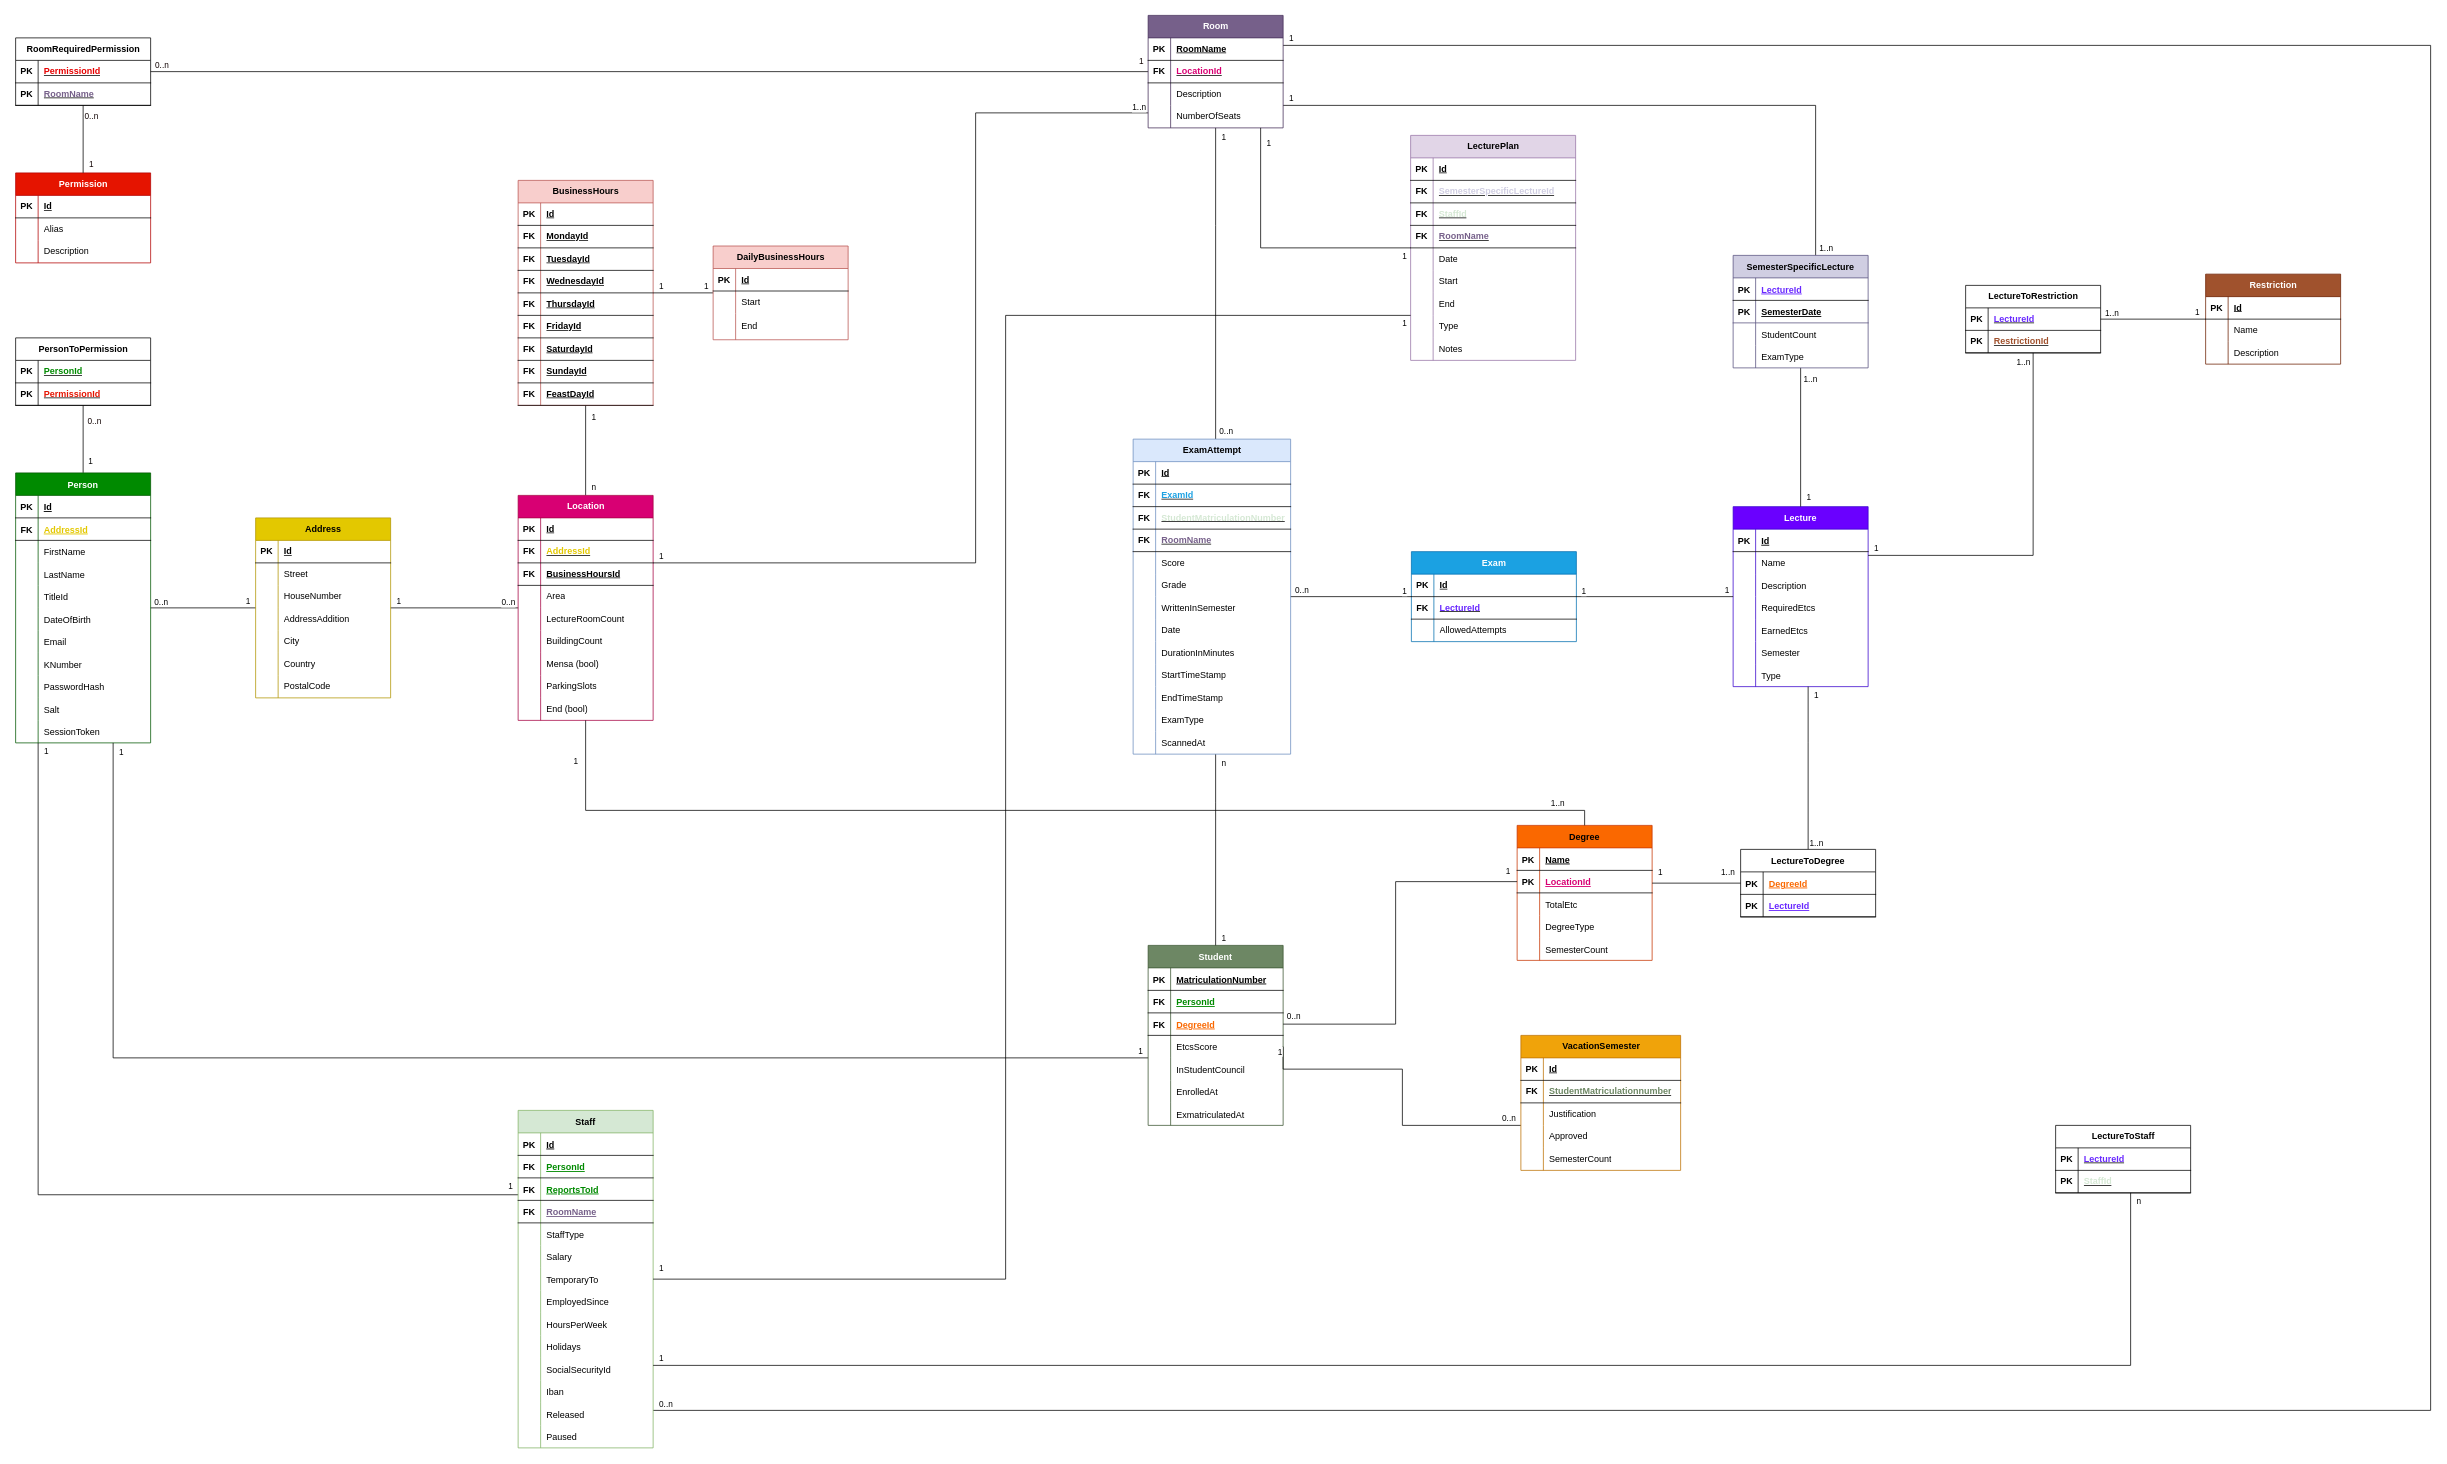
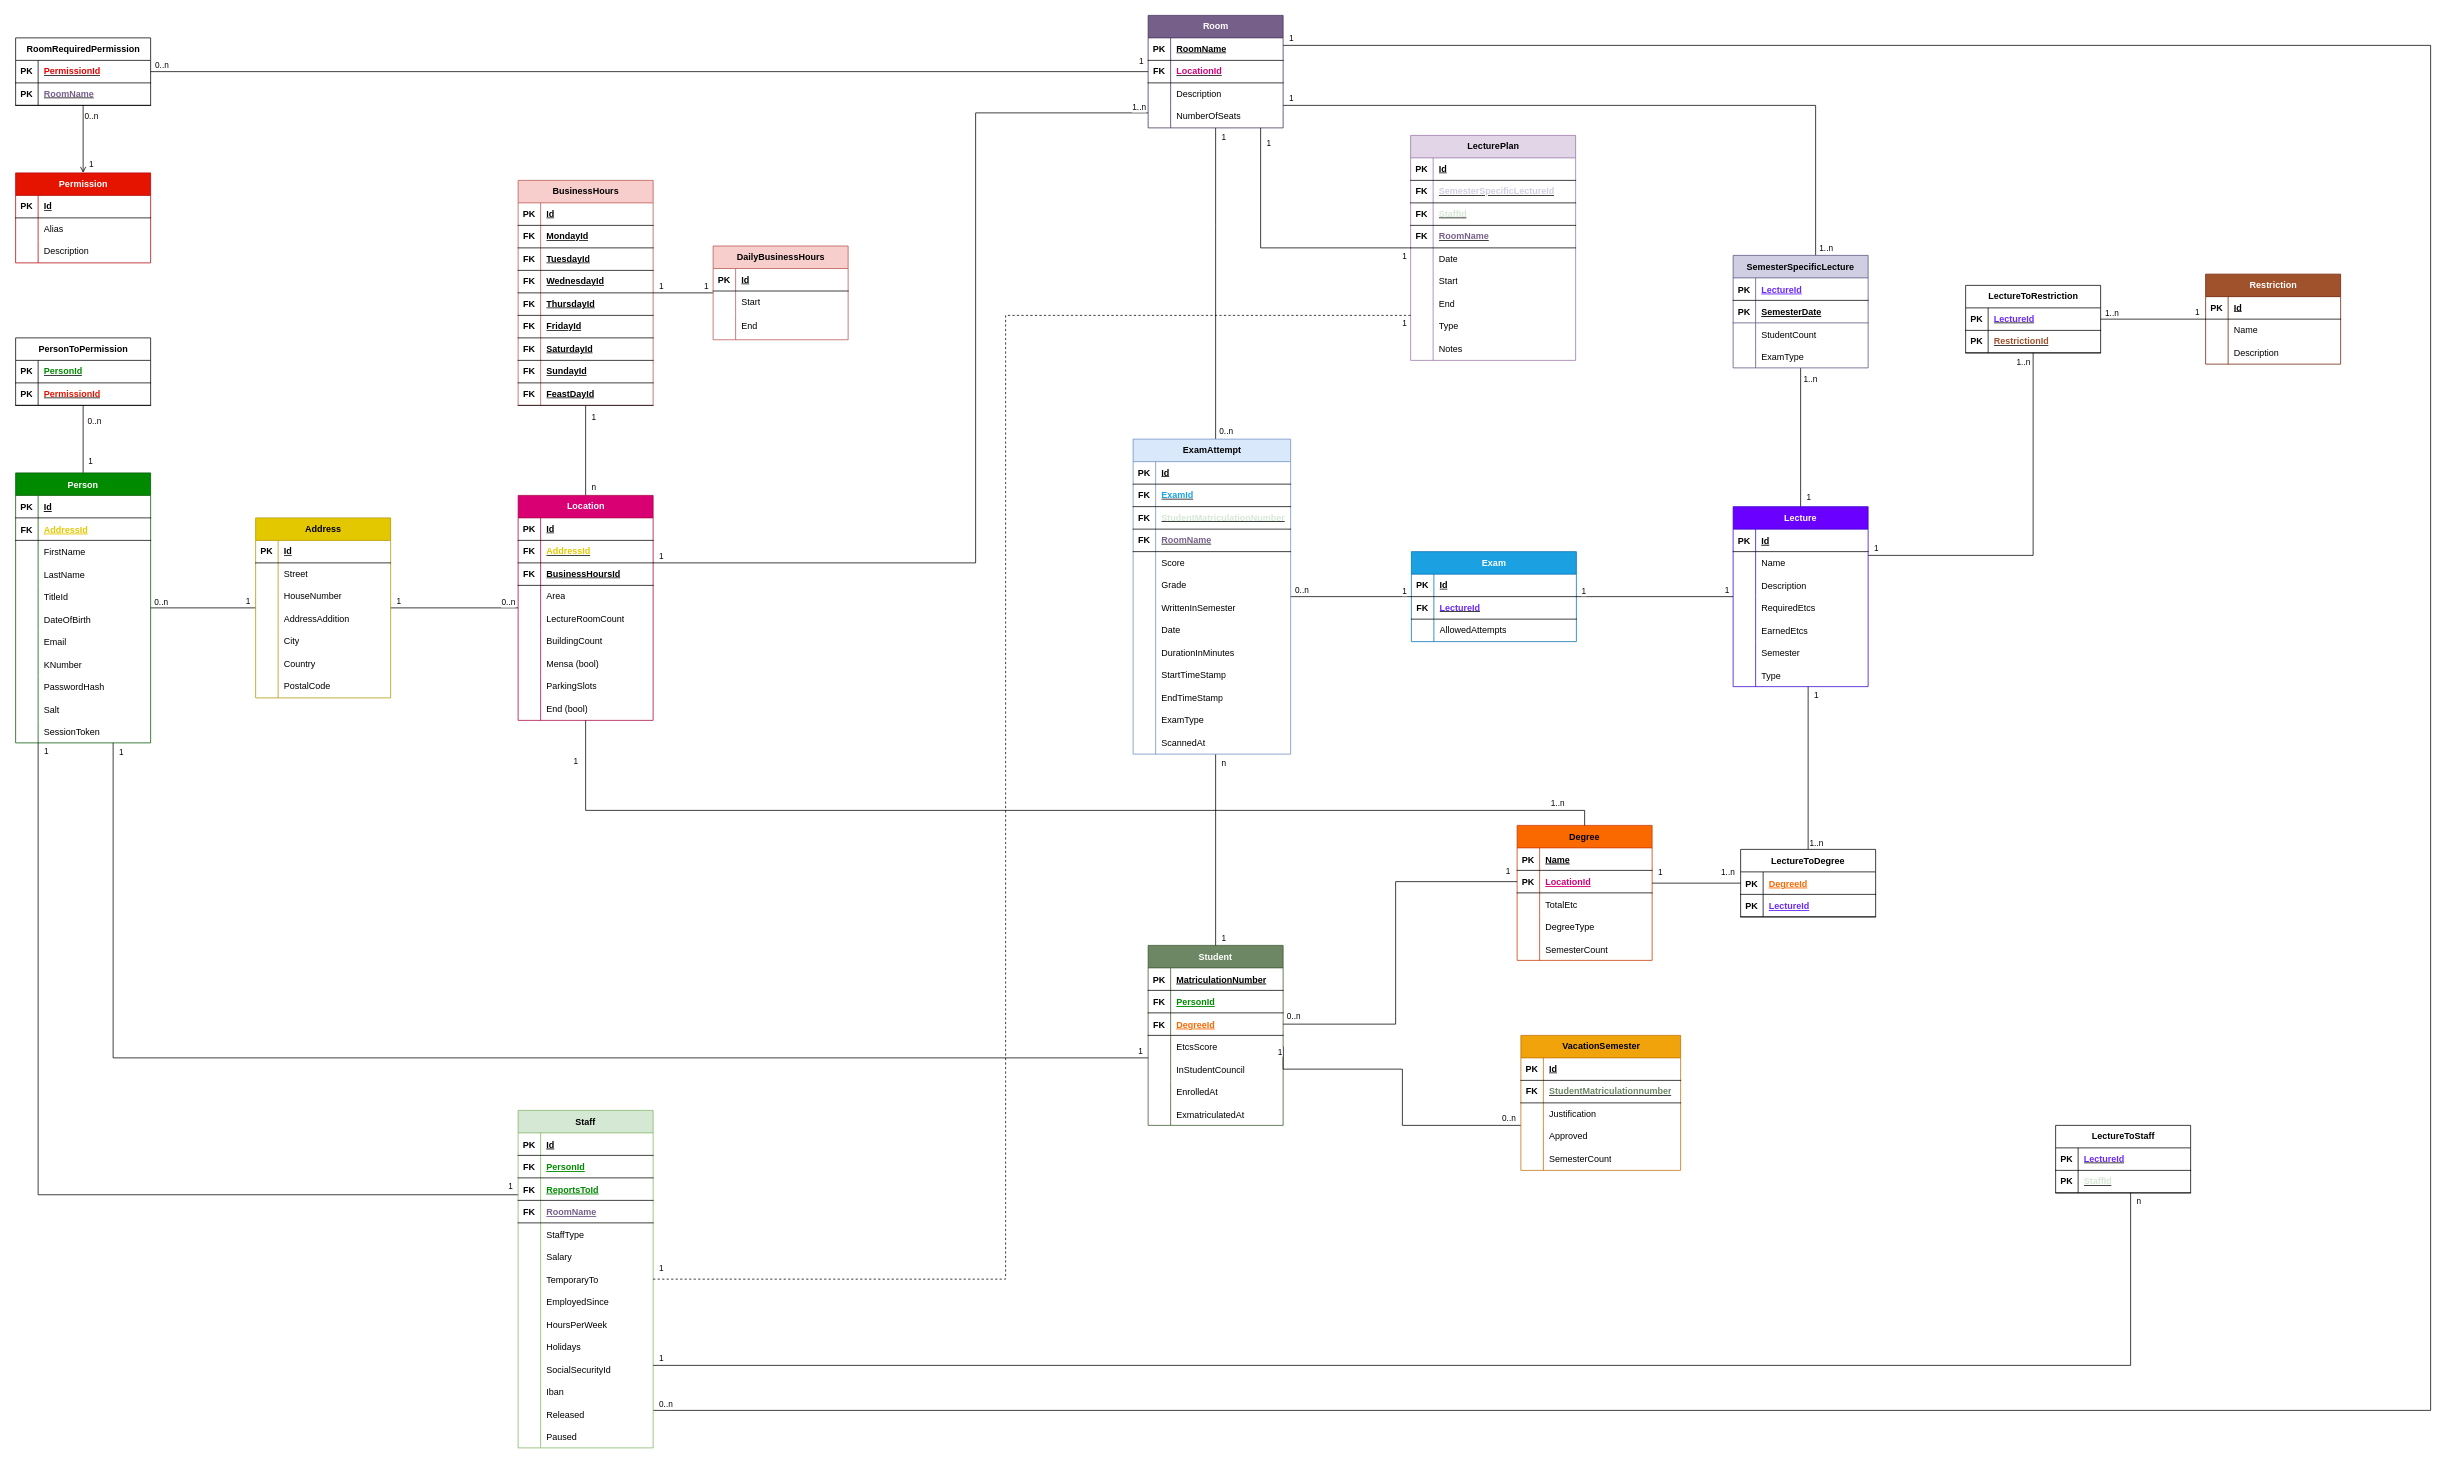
(83, 168) -> (83, 168)
(1005, 771) -> (1005, 771)
